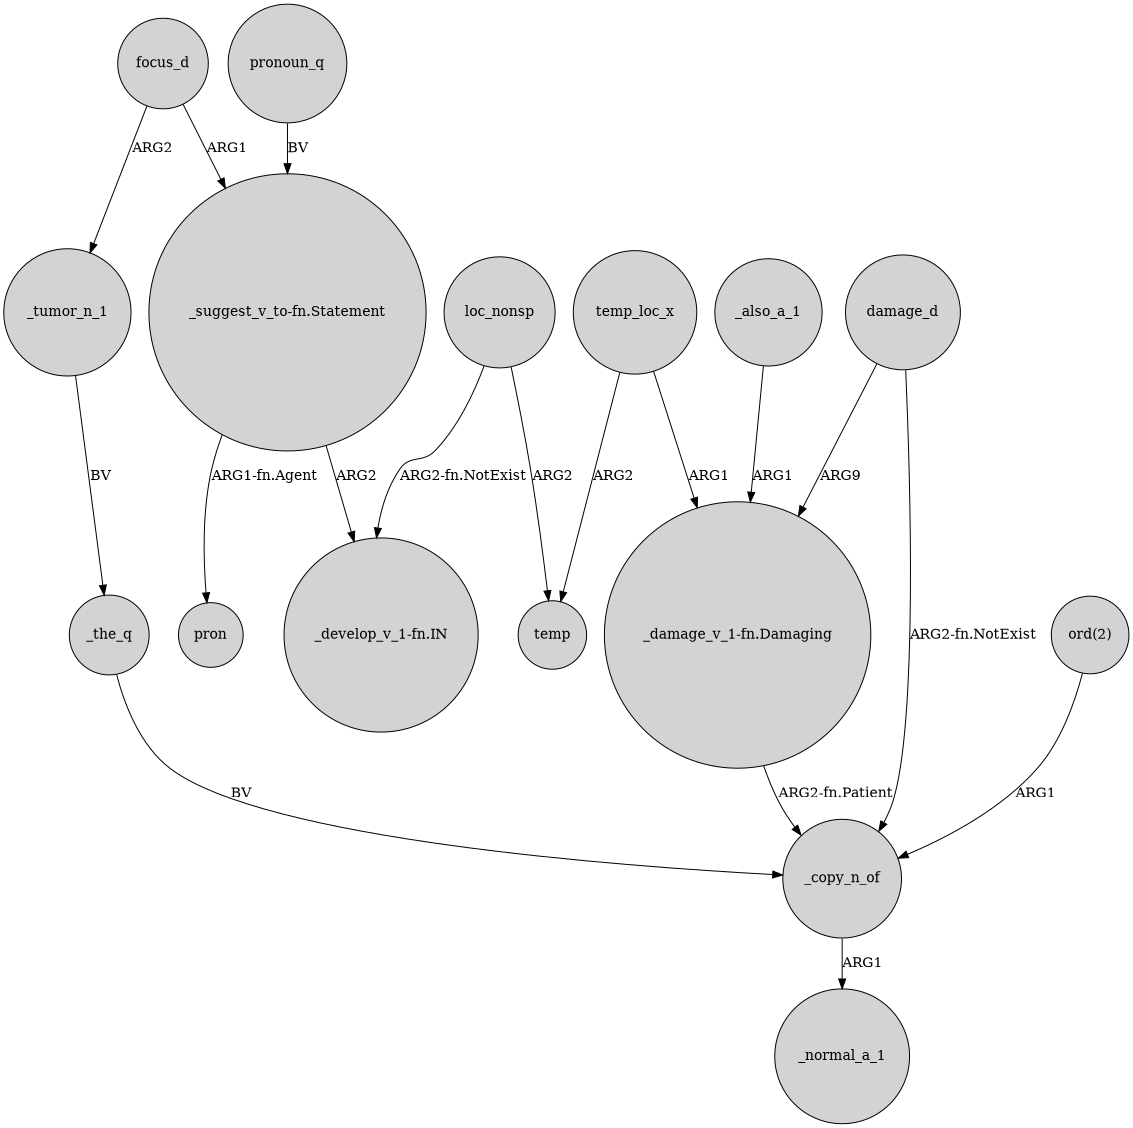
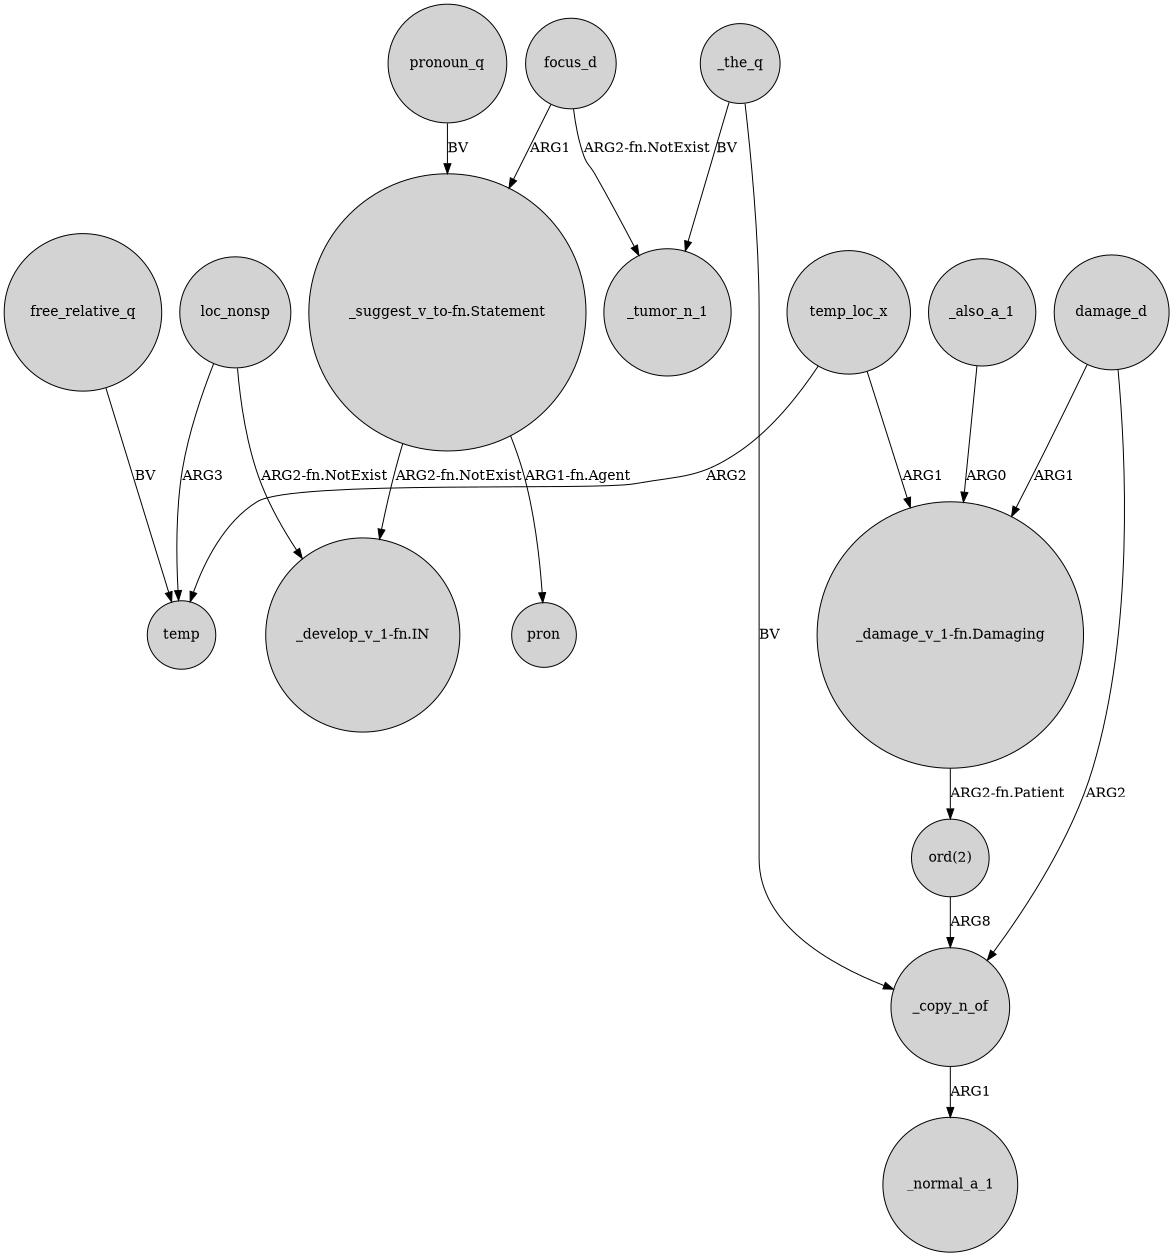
(153, 148) -> (647, 148)
none -> (83, 312)
(357, 476) -> (459, 476)
(553, 476) -> (203, 476)
(773, 476) -> (987, 476)
(841, 476) -> (1054, 476)
(89, 480) -> (709, 172)
(973, 635) -> (1106, 794)
(1036, 794) -> (971, 922)
(777, 798) -> (950, 788)
